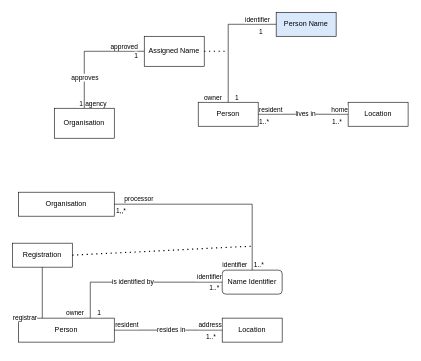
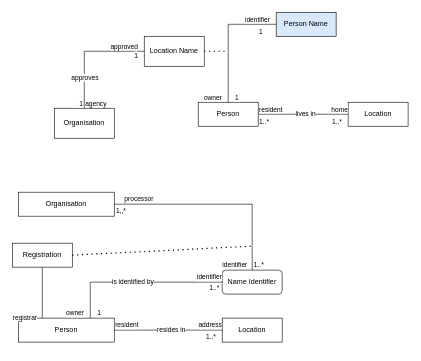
(174, 51) -> (174, 51)
